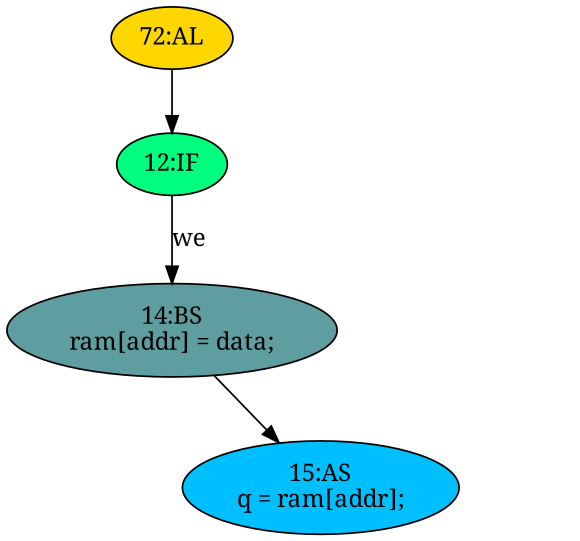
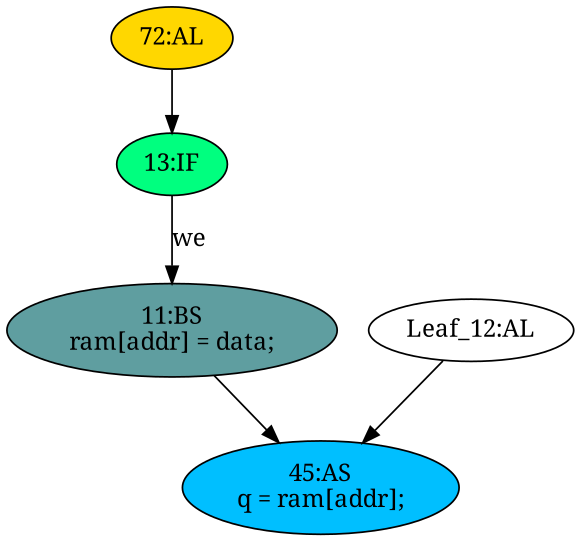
(172, 164) -> (172, 164)
(172, 330) -> (172, 330)
none -> (471, 330)
(321, 488) -> (321, 488)
